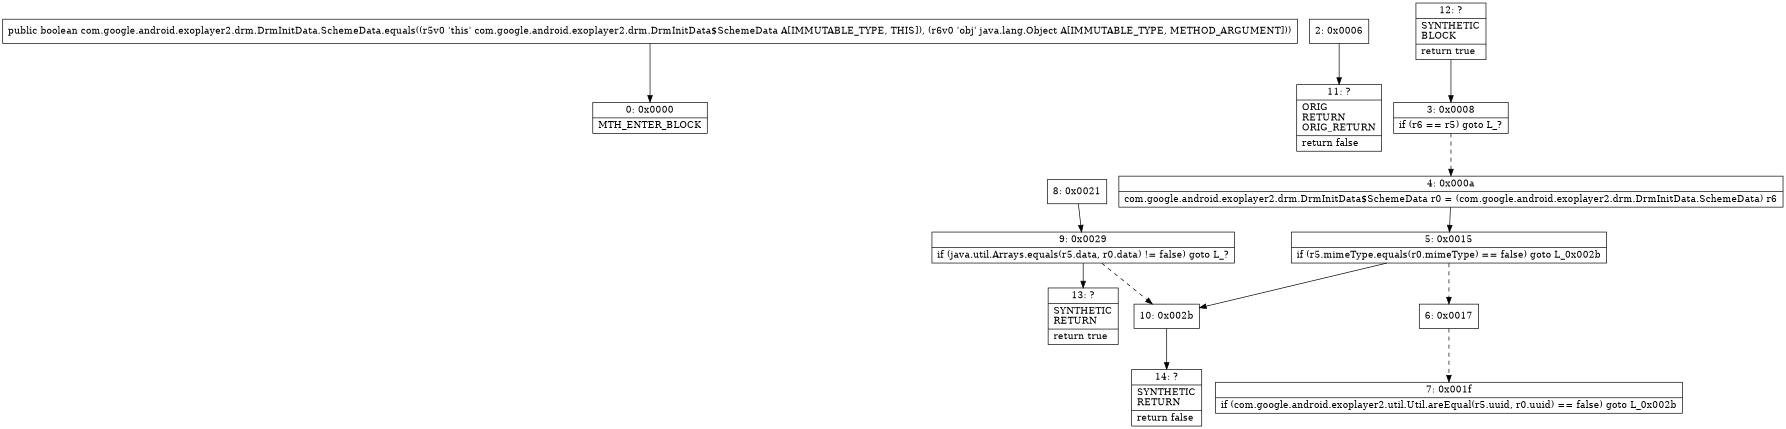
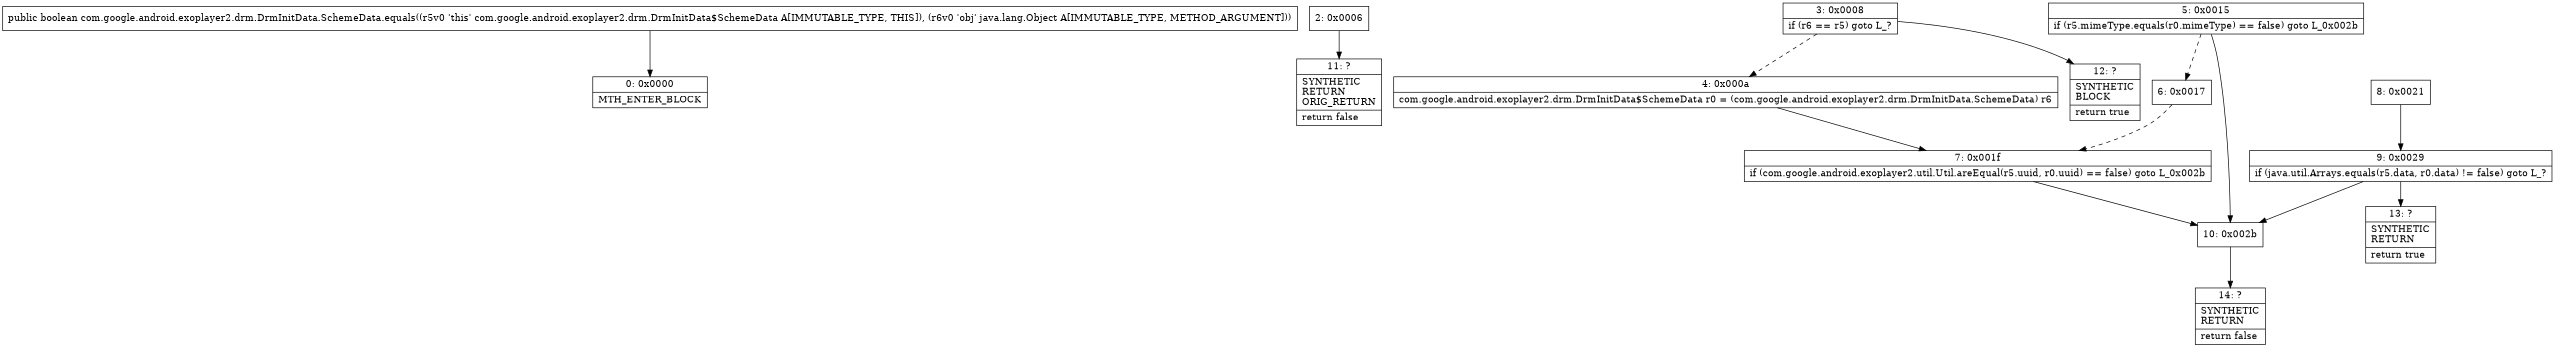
(1451, 78) -> (1984, 34)
(1315, 107) -> (1332, 82)
none -> (2112, 203)
(1450, 216) -> (1848, 128)
(1124, 281) -> (2314, 201)
